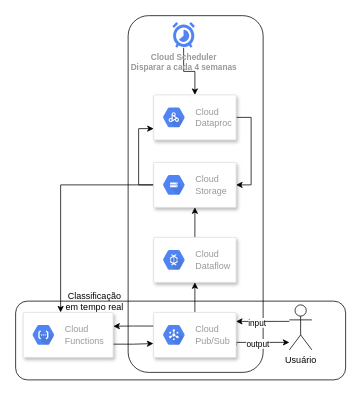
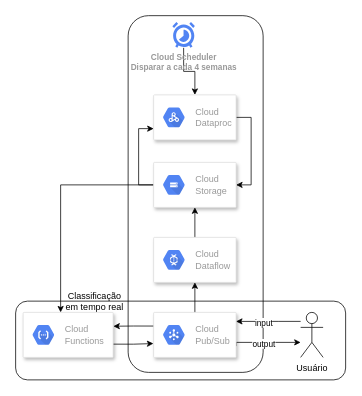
(300, 327) -> (312, 335)
